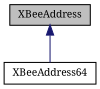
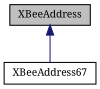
(50, 73) -> (50, 73)
